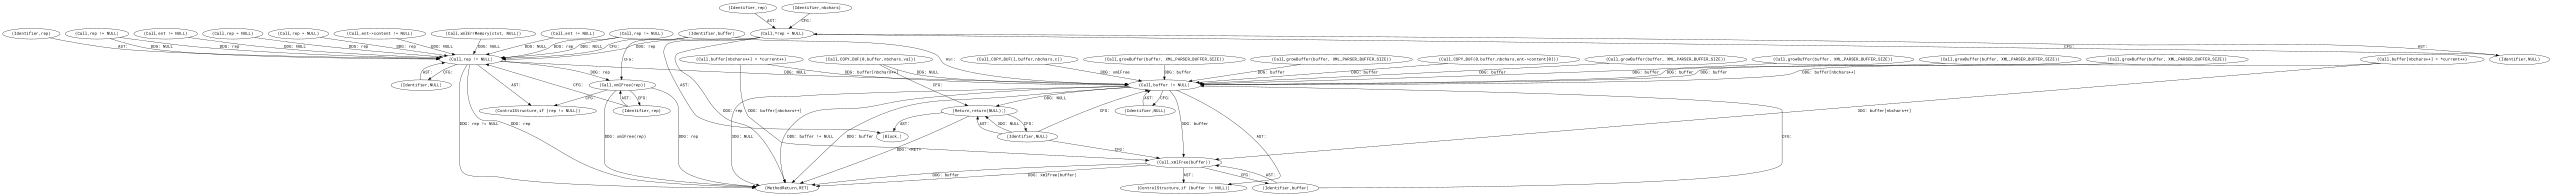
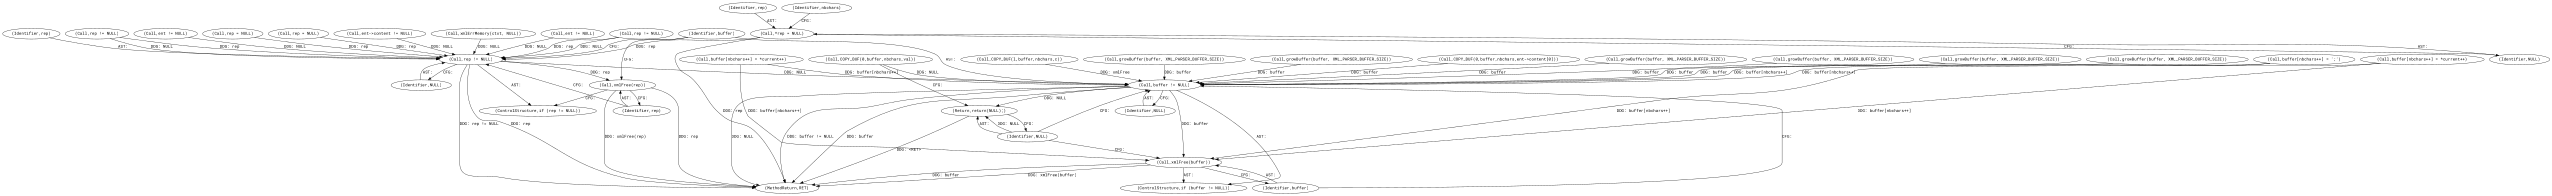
none -> (2304, 59)
(892, 137) -> none
